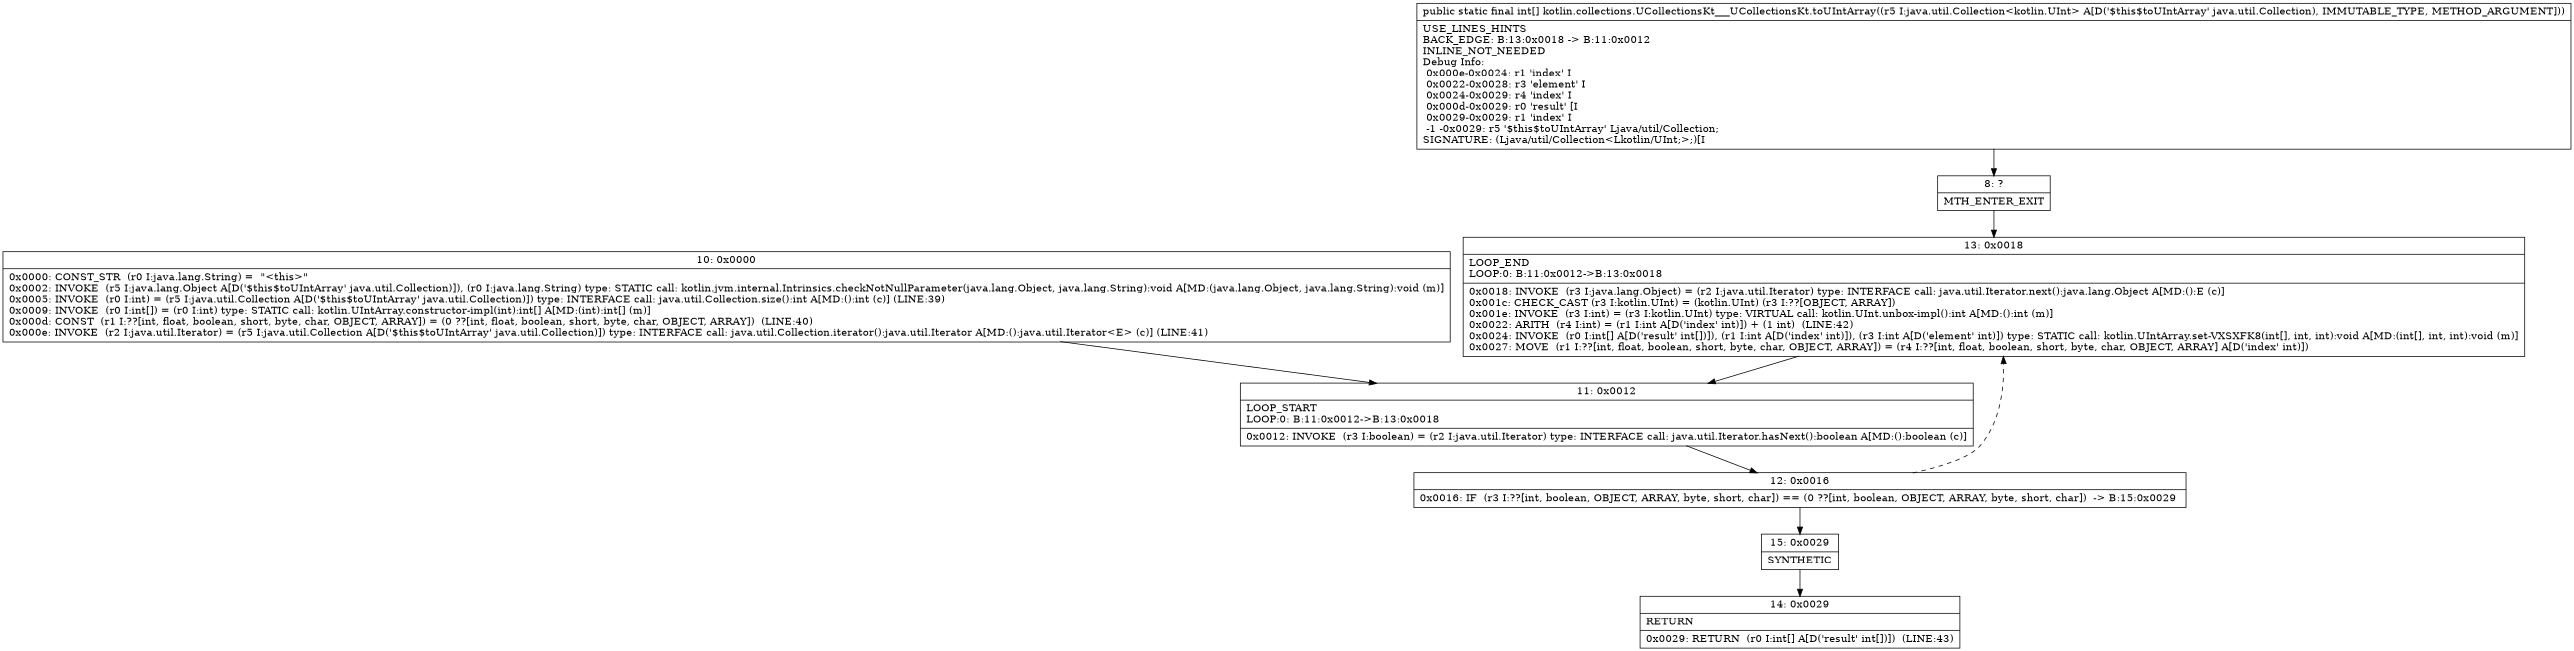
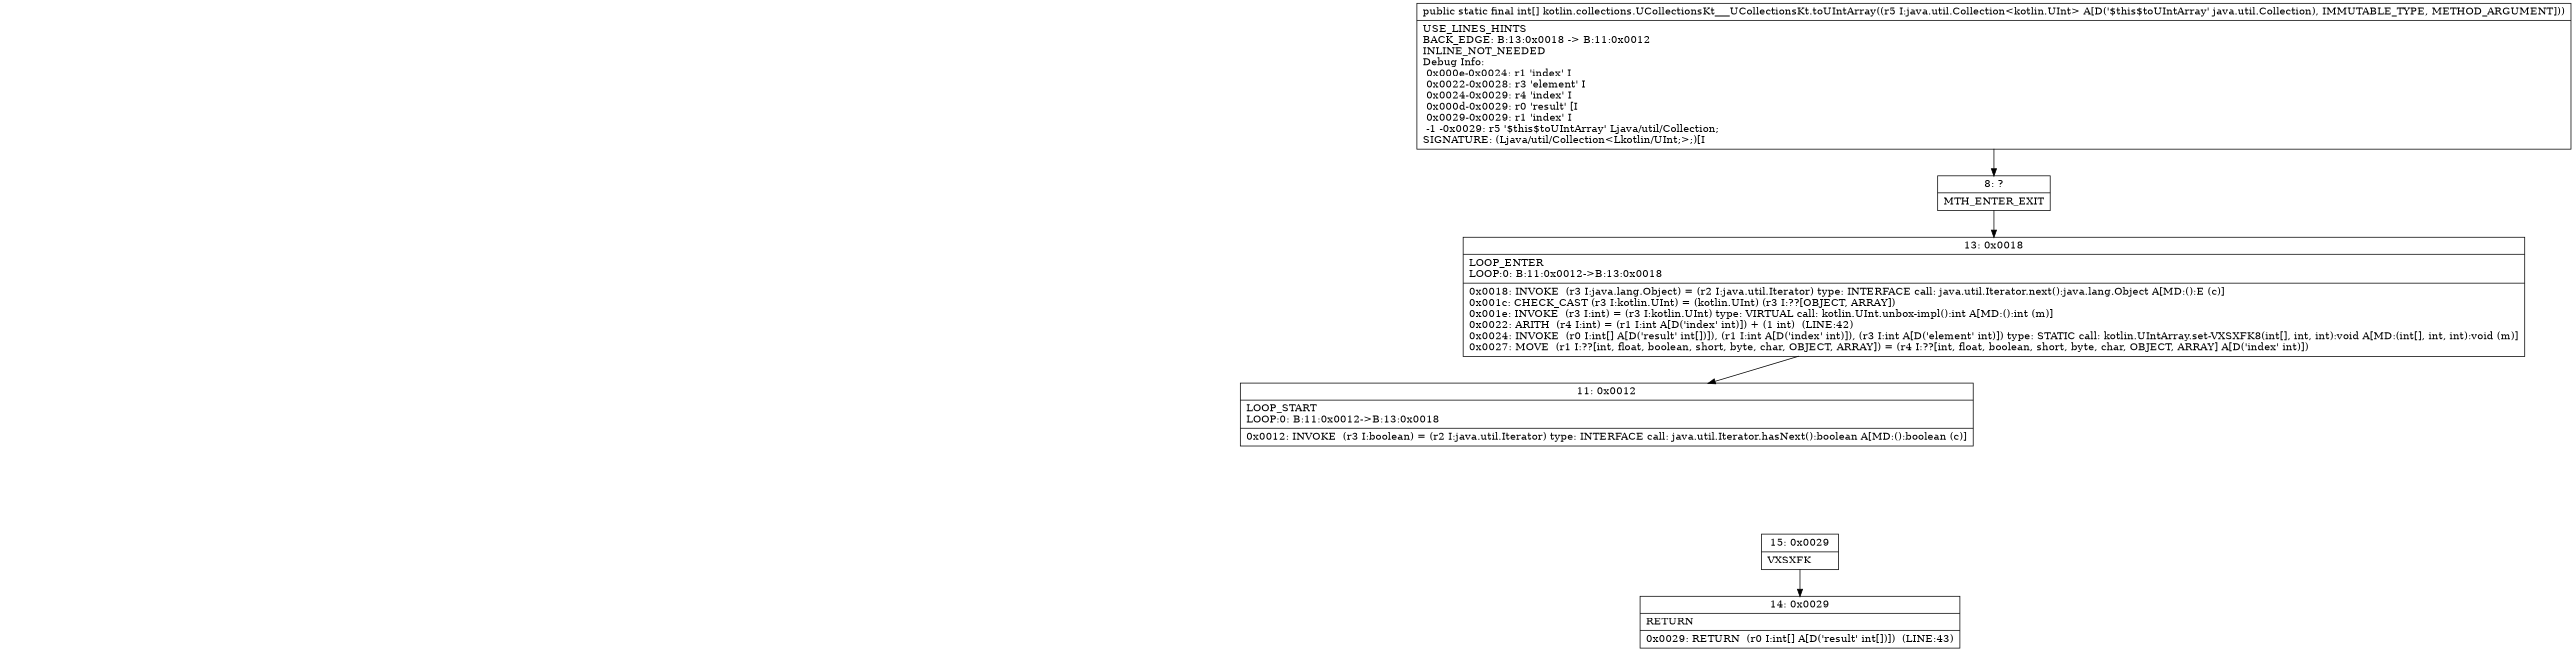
(1499, 263) -> (1506, 263)
(727, 297) -> none
(1800, 490) -> none
(1800, 560) -> (1790, 560)
